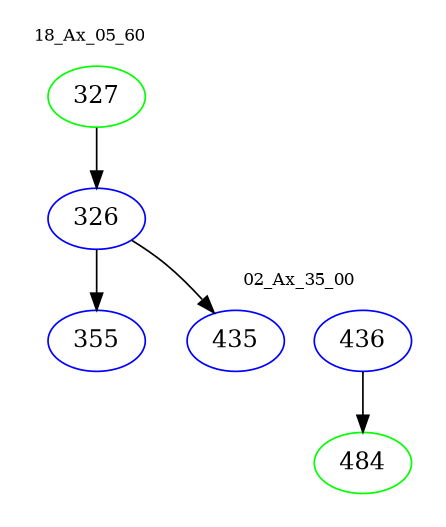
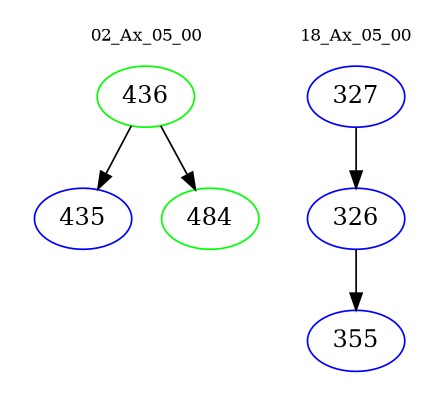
(90, 36) -> (356, 36)
(97, 97) -> (356, 97)
(184, 281) -> (119, 150)
(299, 281) -> (147, 36)
(363, 341) -> (146, 97)
